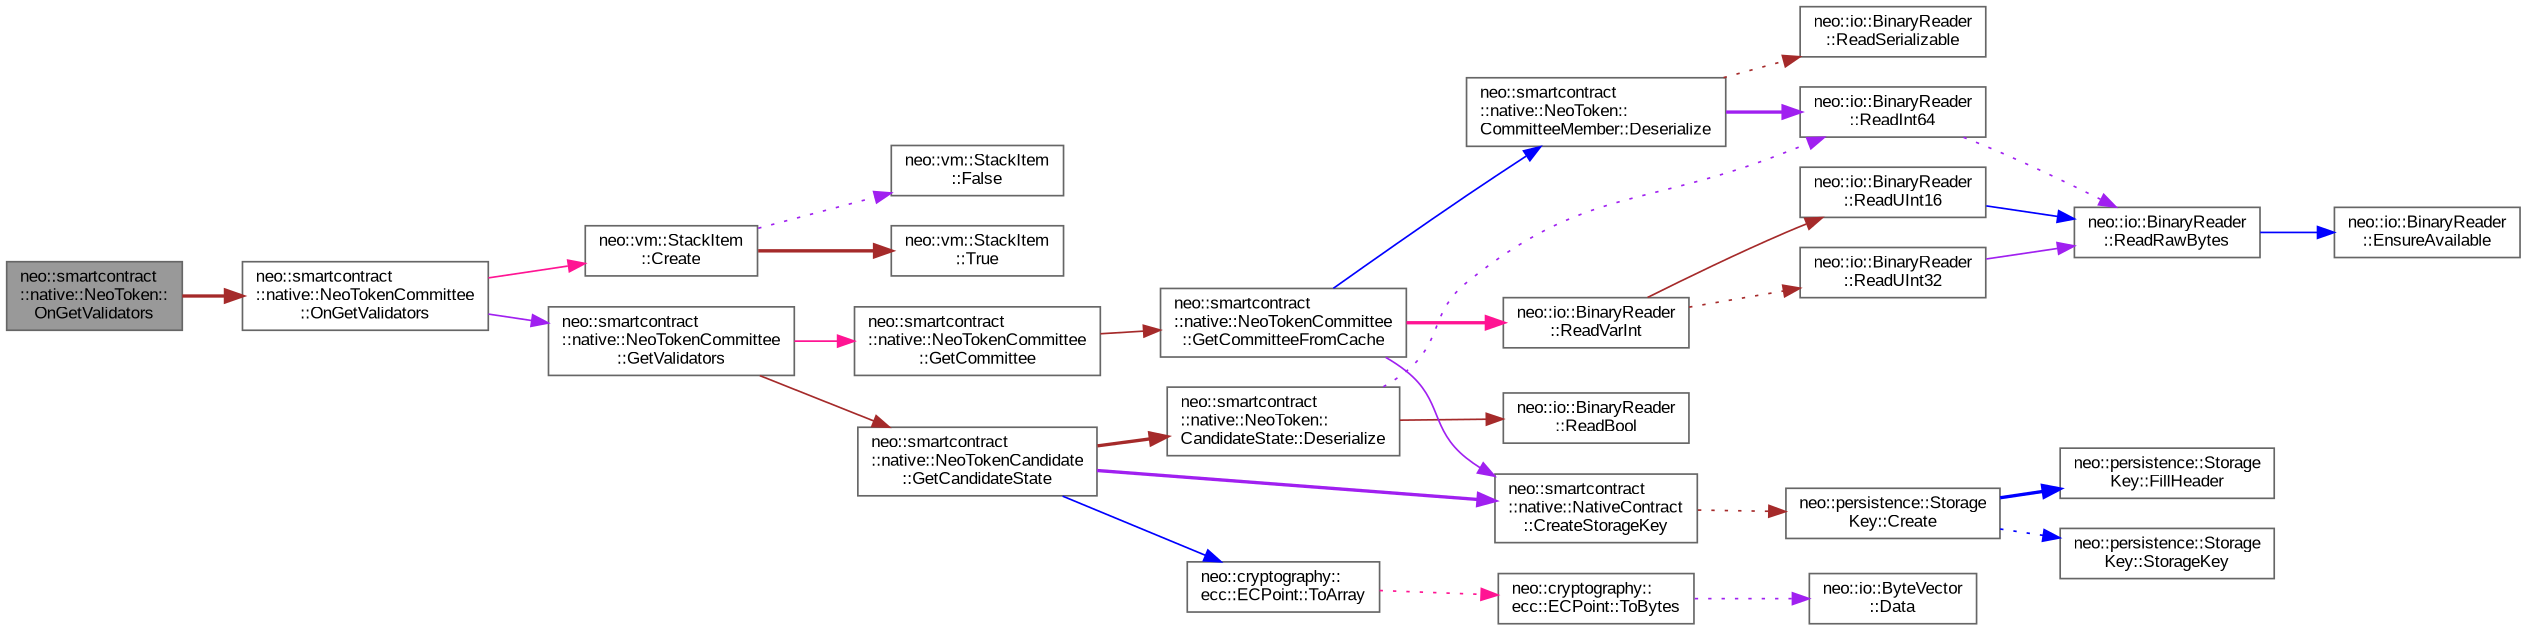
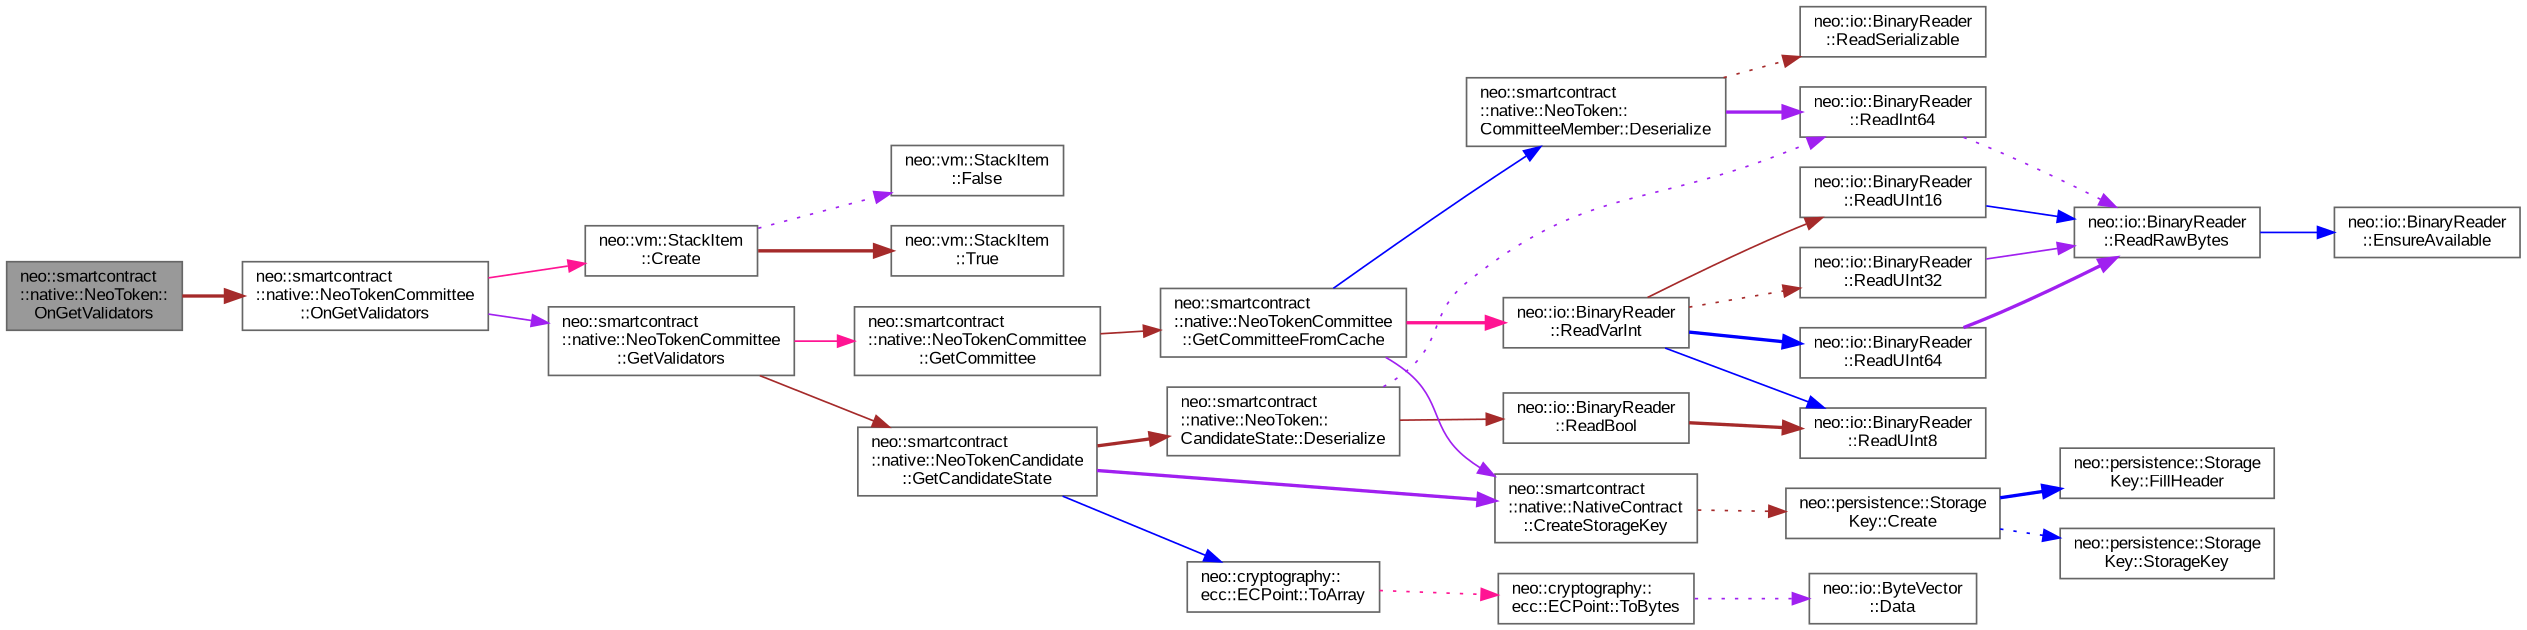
none -> (1893, 353)
none -> (1893, 433)
